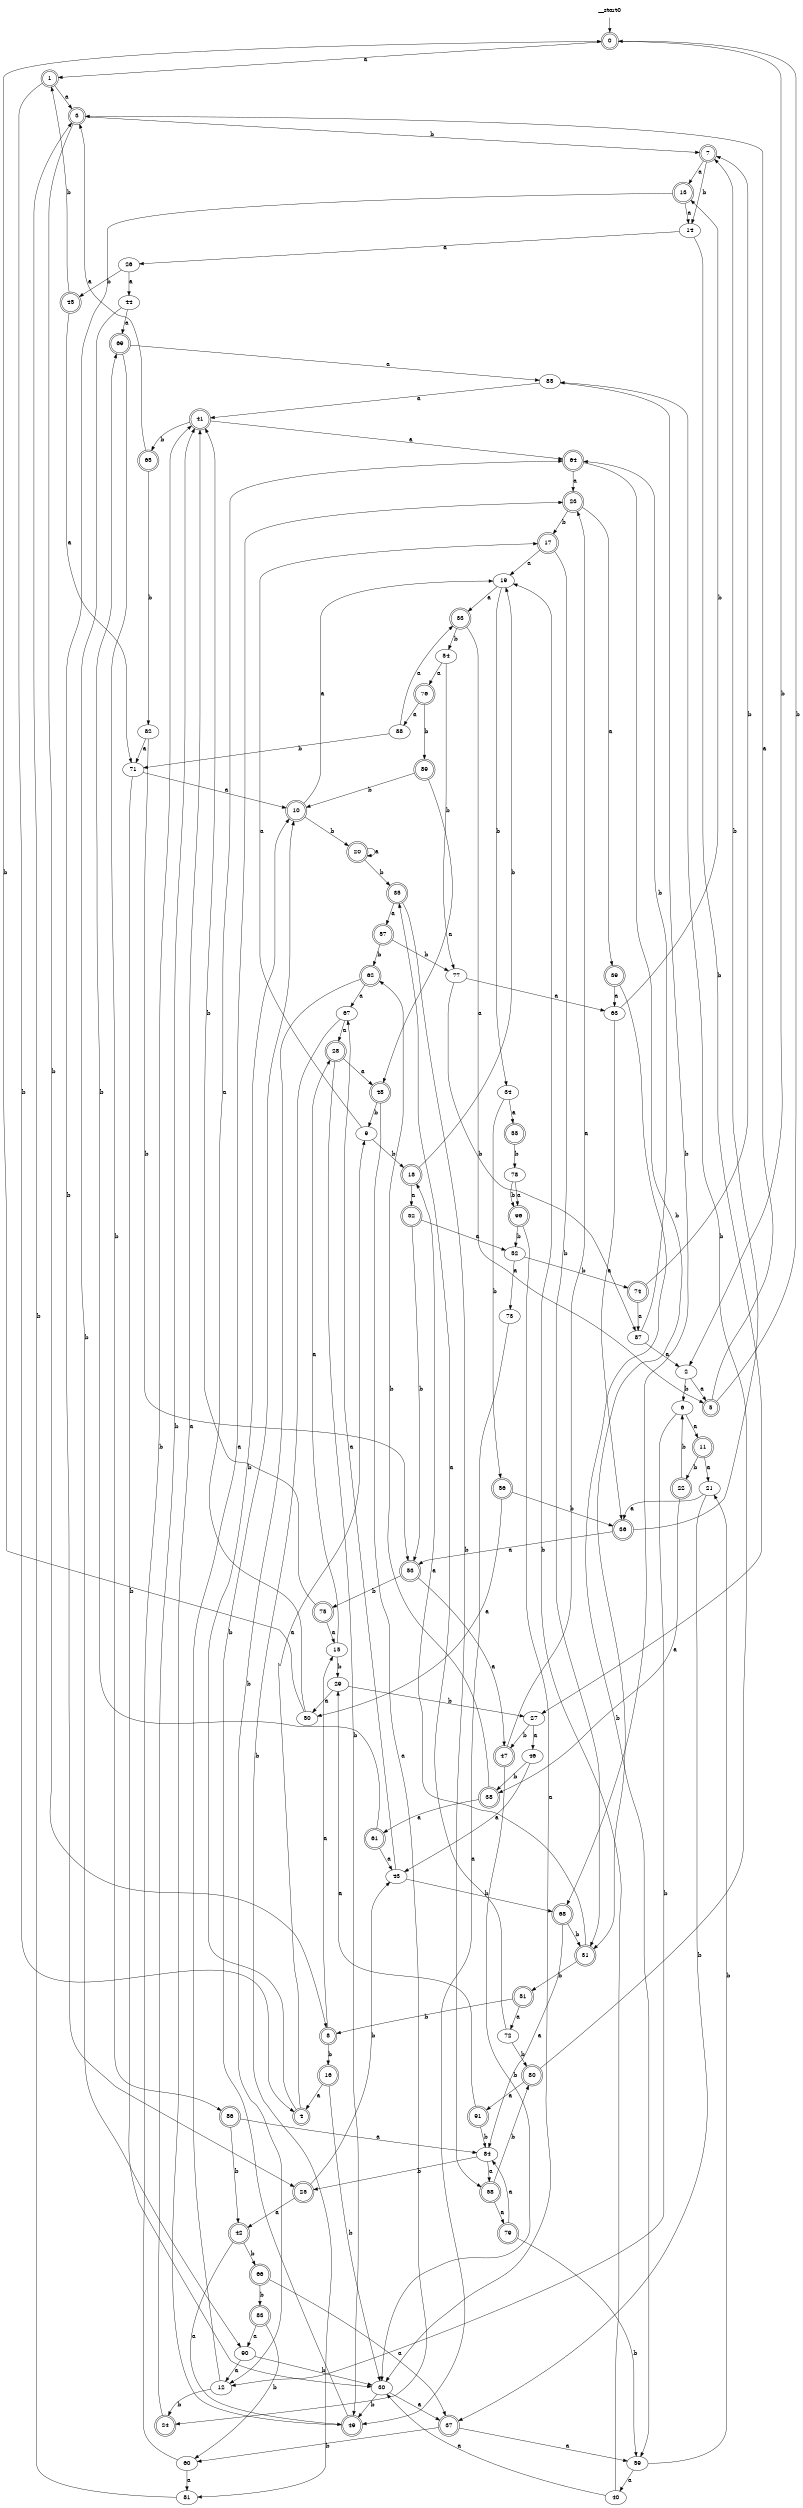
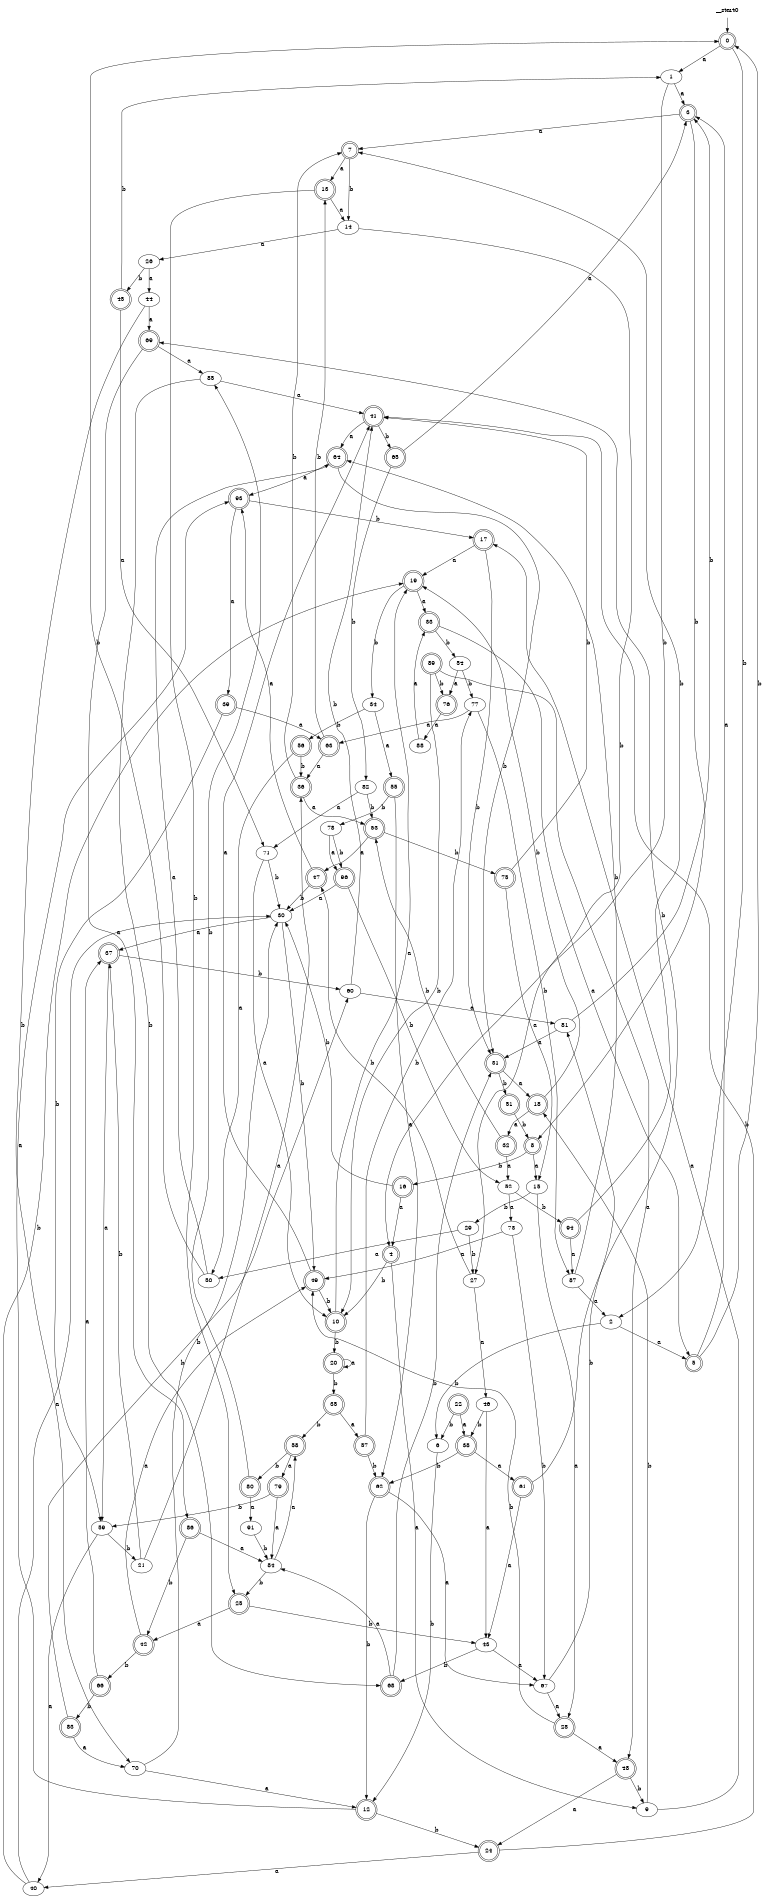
(50, 78) -> (671, 77)
(432, 135) -> (541, 132)
(573, 502) -> (239, 499)
(504, 581) -> (413, 581)
(424, 730) -> (438, 682)
(268, 750) -> none
(615, 1013) -> (329, 746)
none -> (532, 1043)
none -> (410, 1137)
(117, 1237) -> (119, 933)
(638, 1292) -> (570, 1228)
(703, 1447) -> none
none -> (541, 1454)
none -> (263, 1870)
(342, 1947) -> none
(508, 2036) -> none
(478, 2117) -> (251, 1528)
(245, 2354) -> (135, 1769)
(221, 2388) -> (366, 1810)
